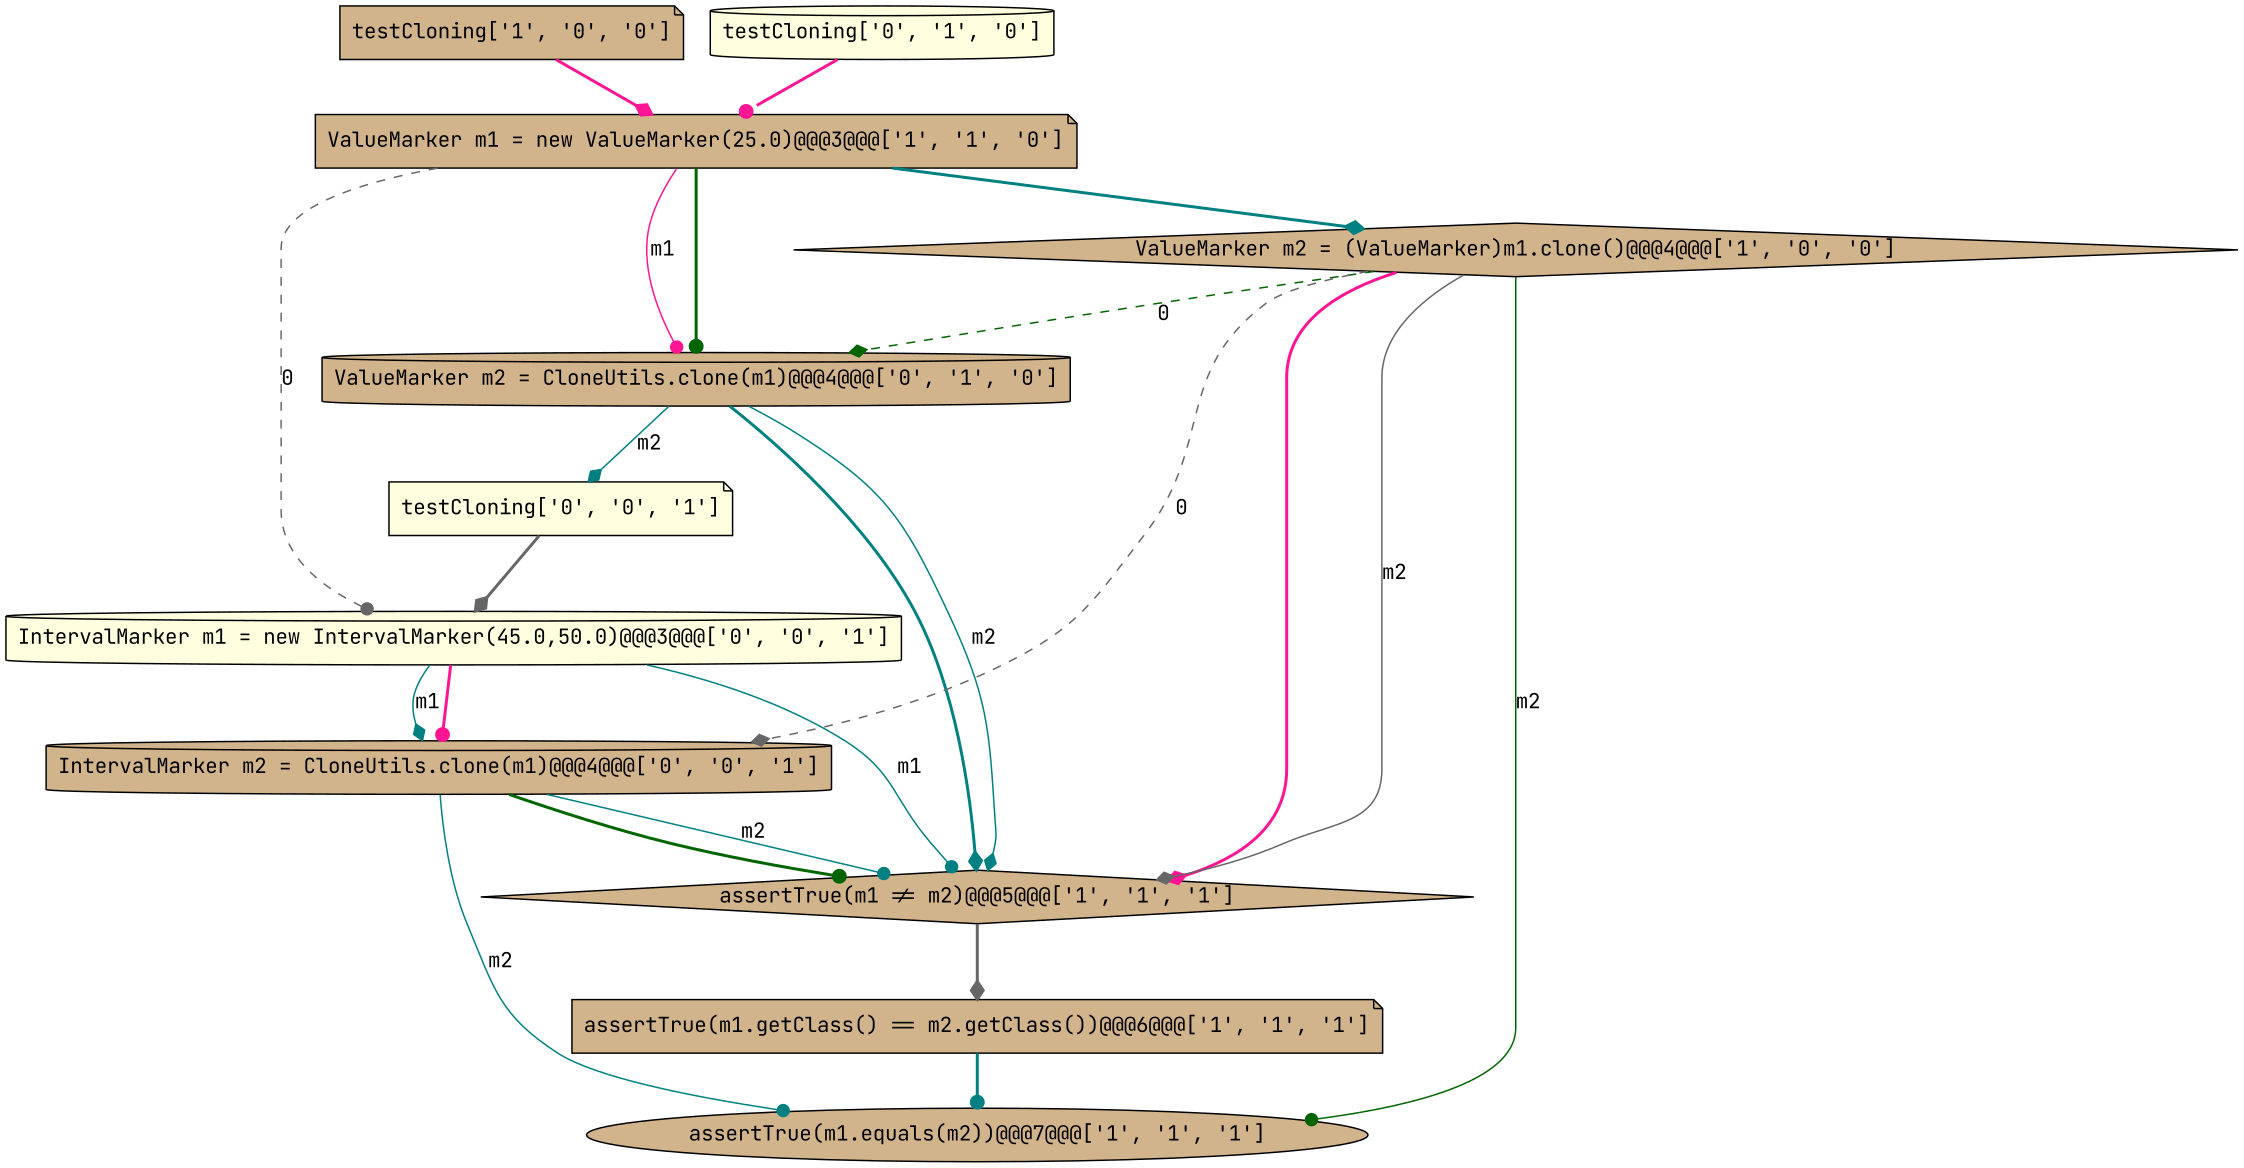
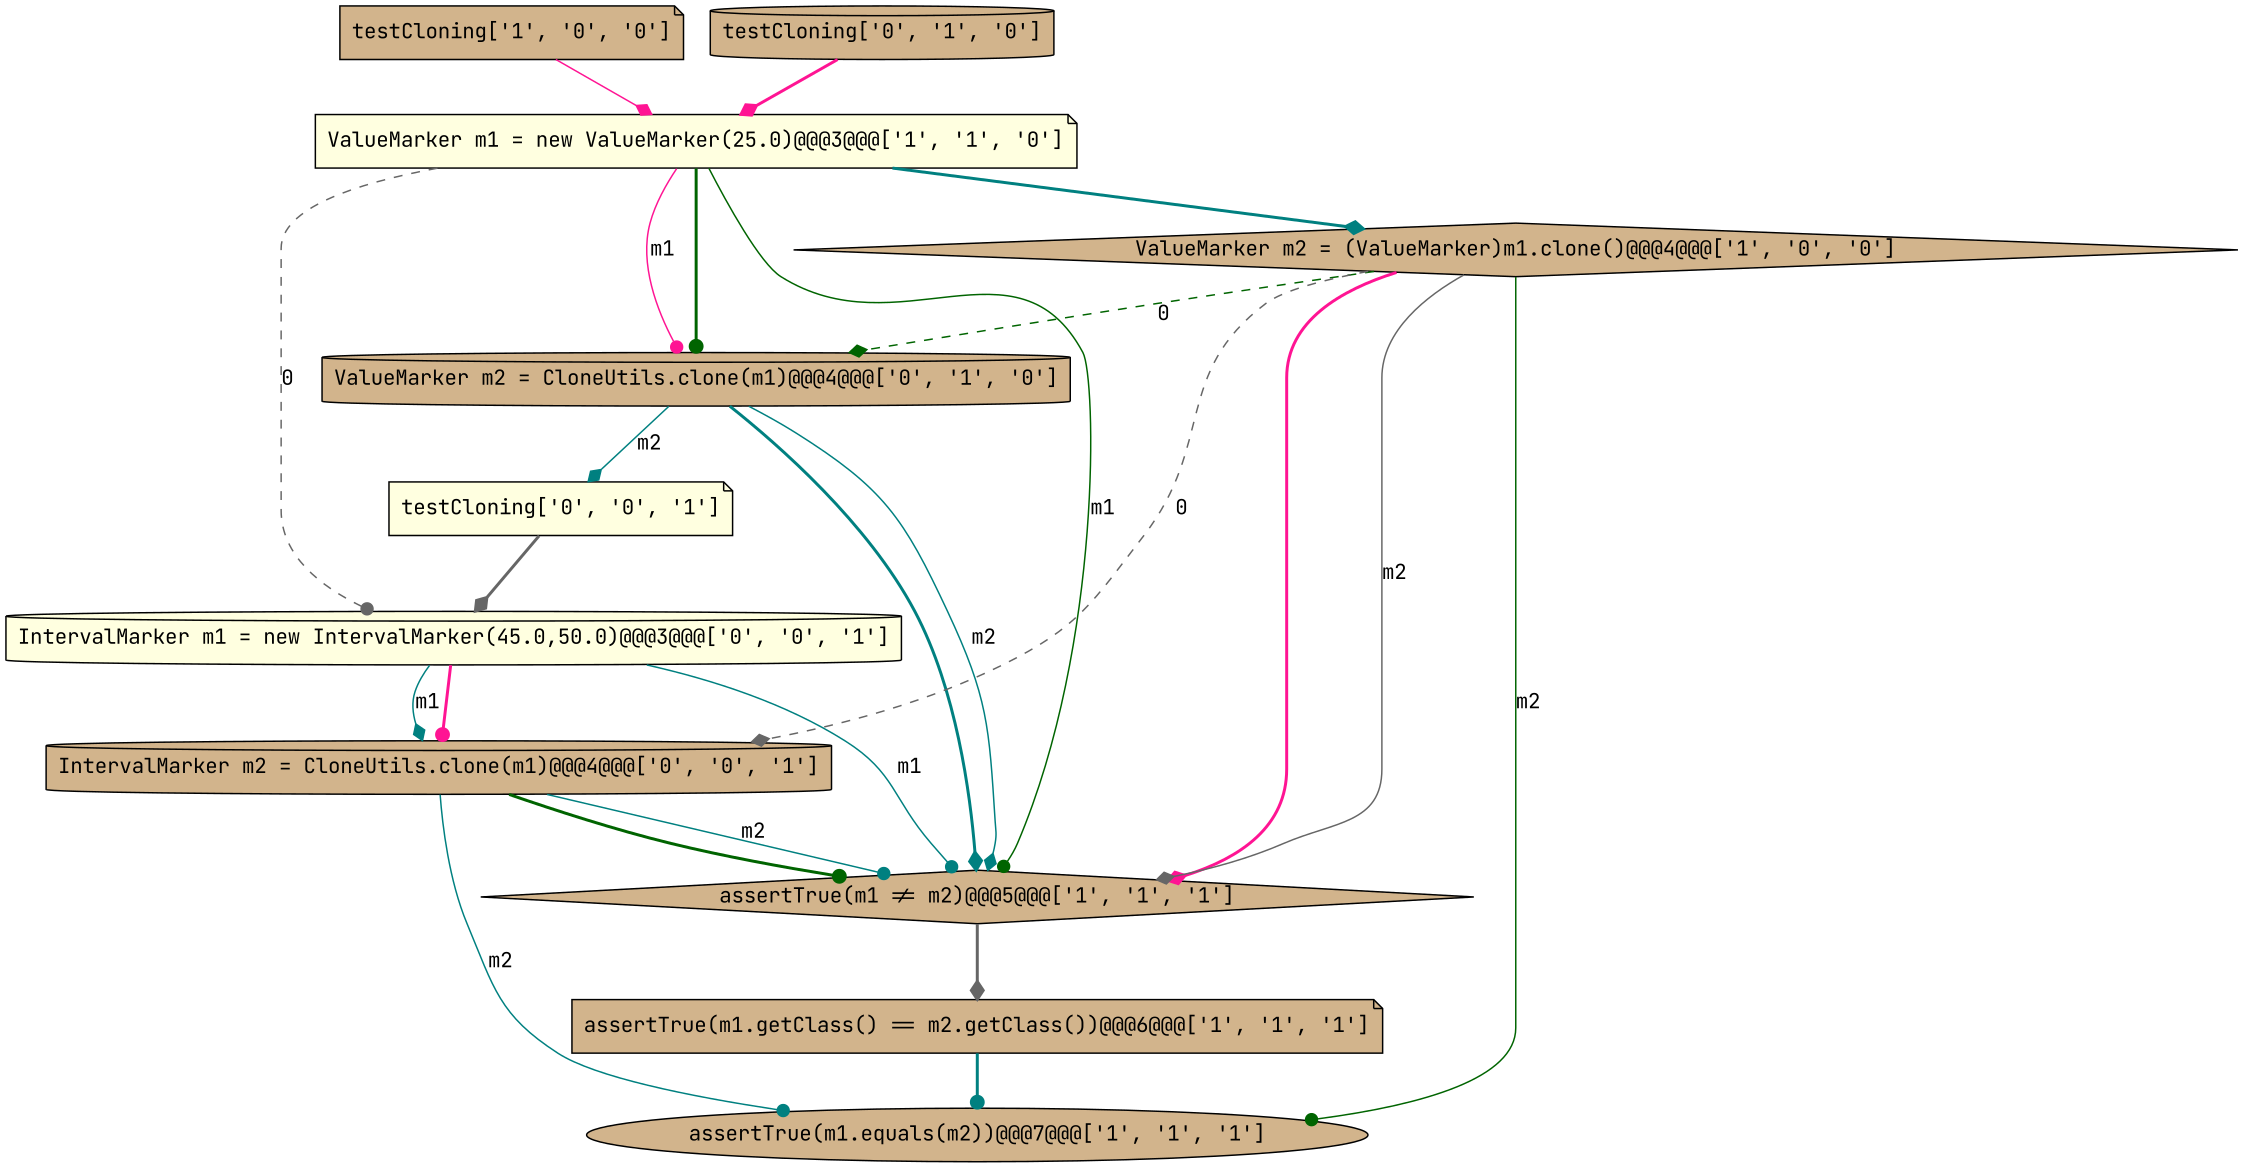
(882, 33) -> (882, 33)
(596, 82) -> (596, 82)
(797, 82) -> (797, 82)
(696, 141) -> (696, 141)
none -> (1088, 382)
